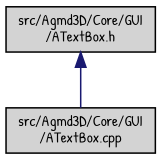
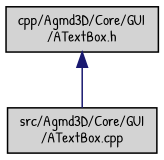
(81, 29) -> (82, 29)
